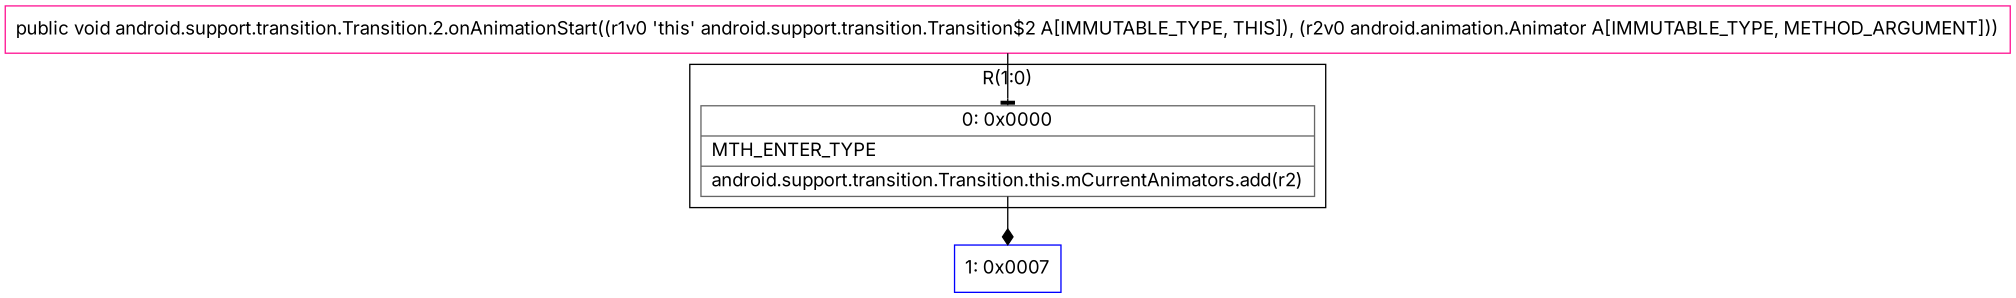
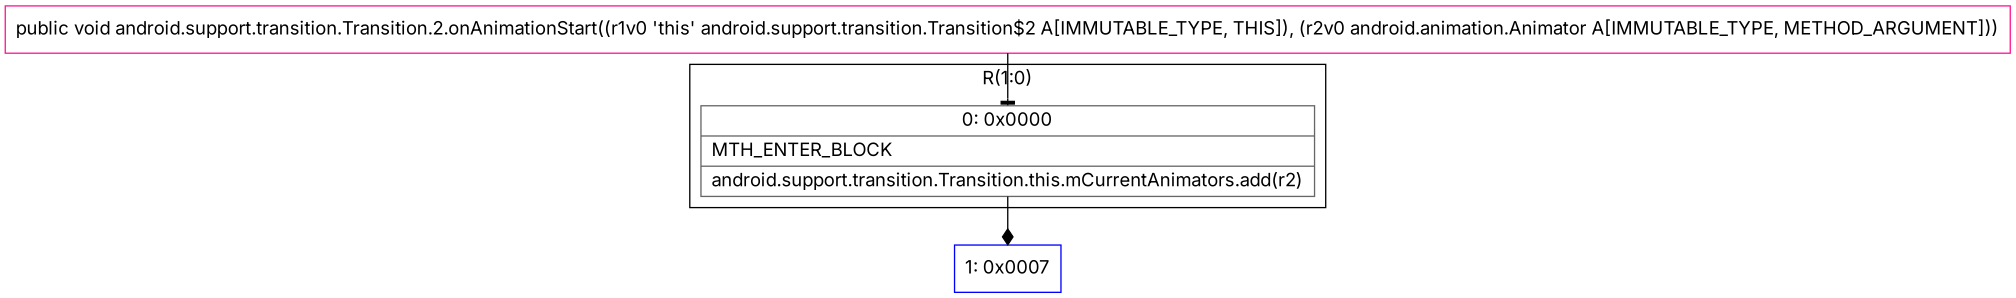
(794, 150) -> (803, 150)
